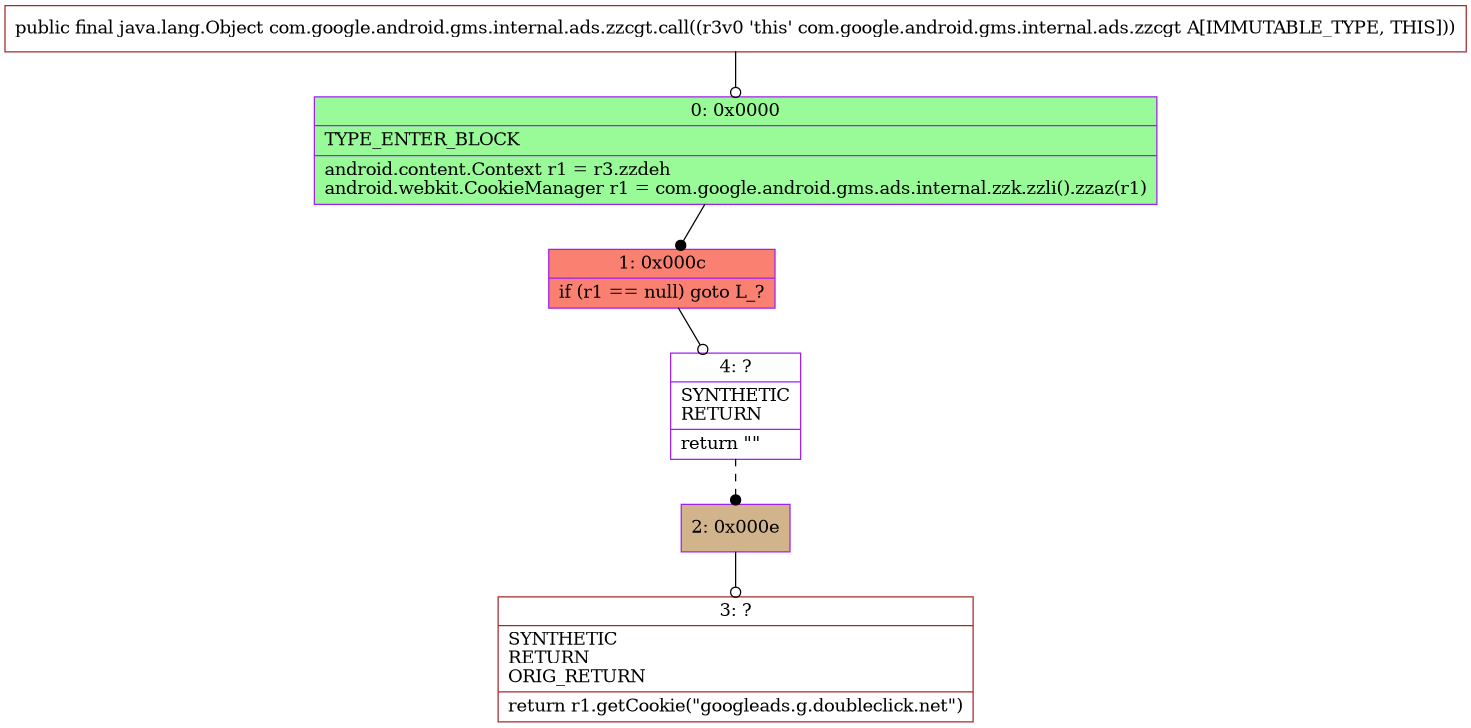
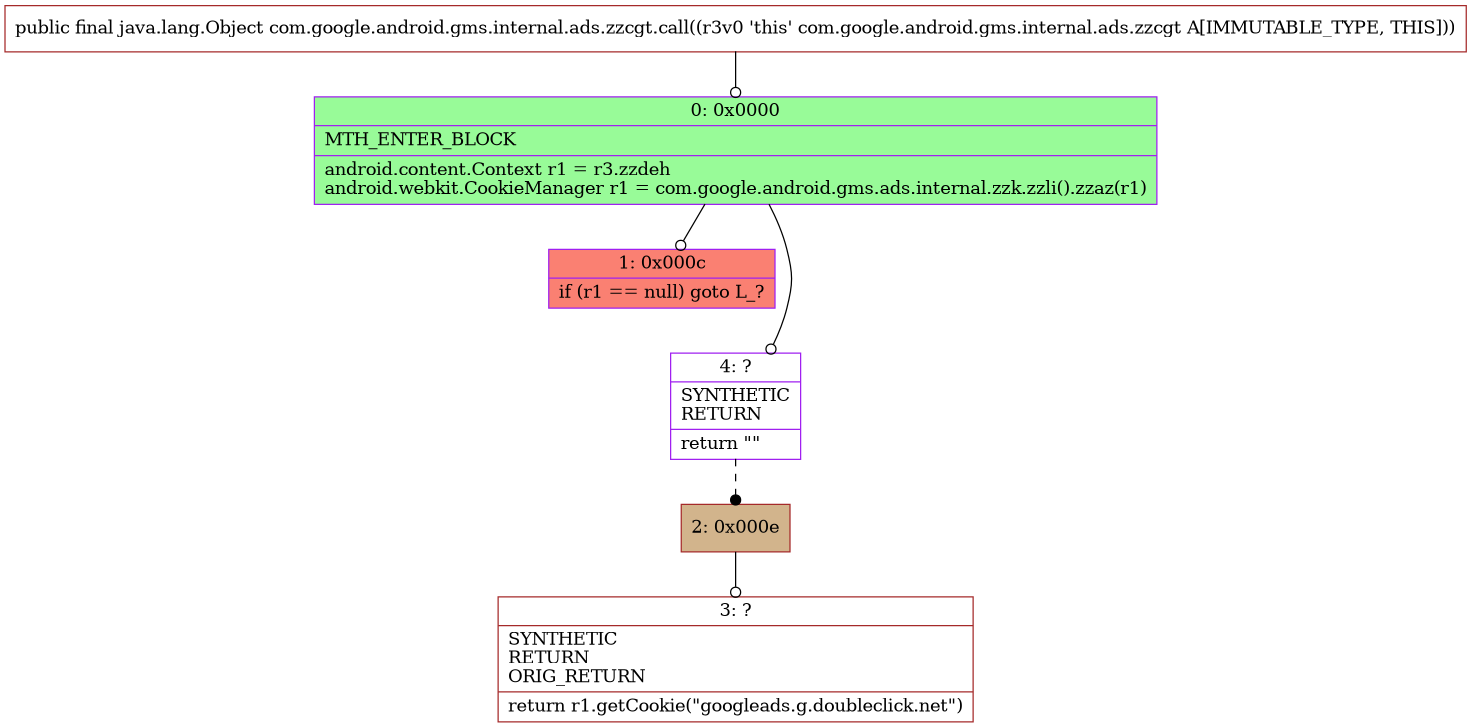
(422, 140) -> (421, 140)
(694, 222) -> (694, 222)
(689, 326) -> (791, 274)
(736, 528) -> (736, 528)
